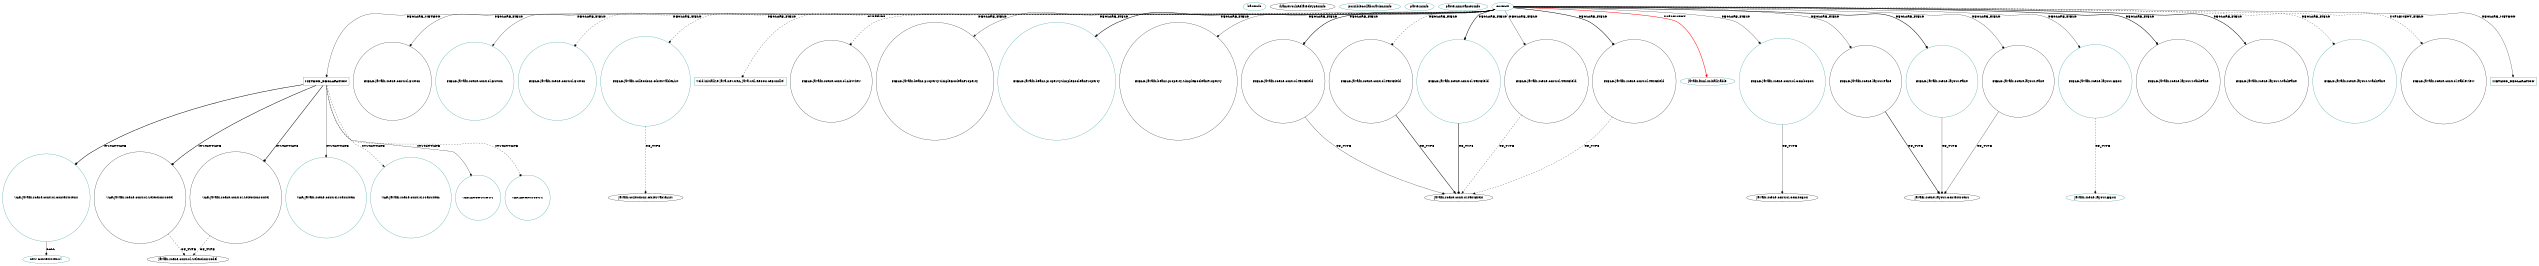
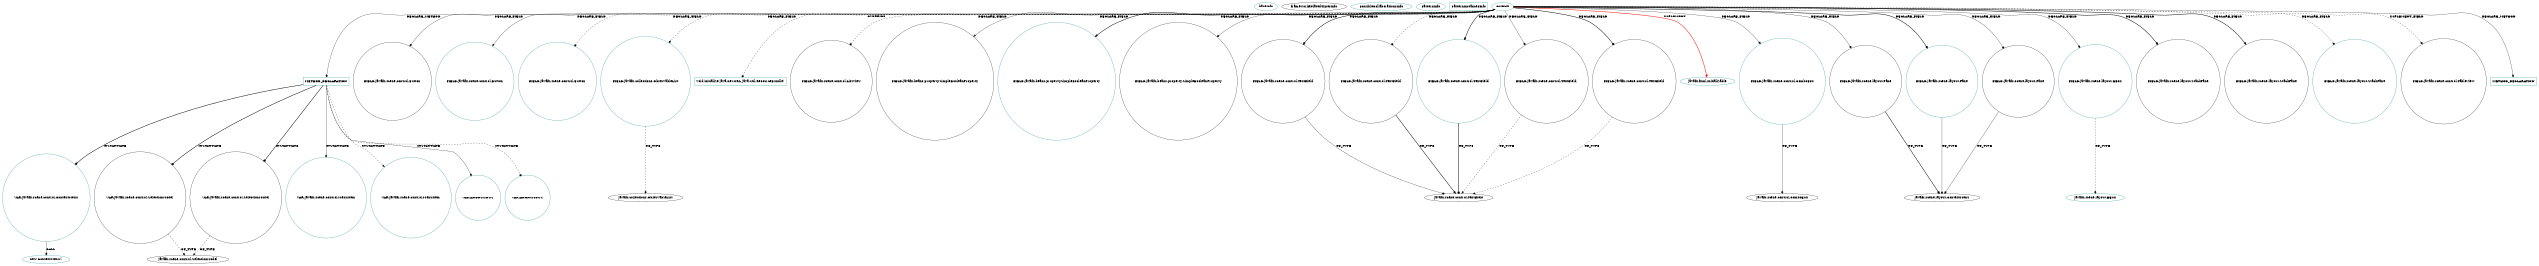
(1463, 7) -> (1469, 7)
